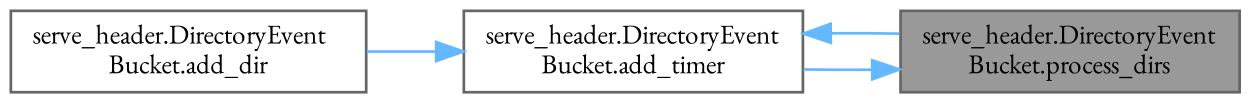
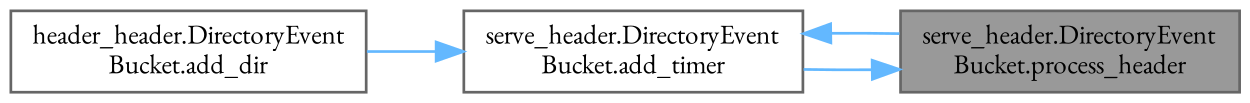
(189, 52) -> (189, 52)
(1070, 52) -> (1070, 52)
